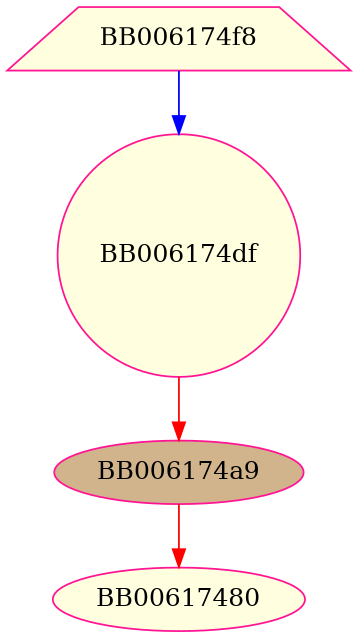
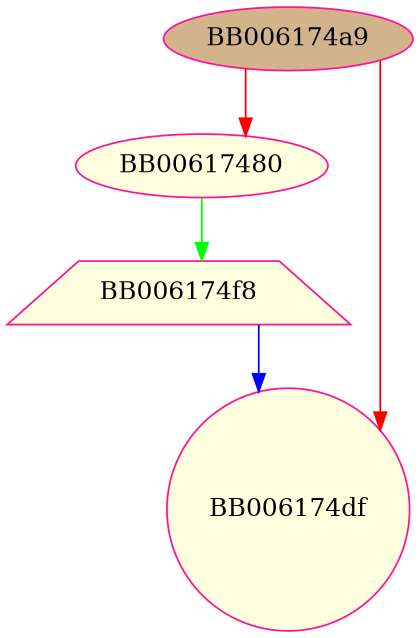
none -> (202, 220)
(179, 400) -> (380, 237)
